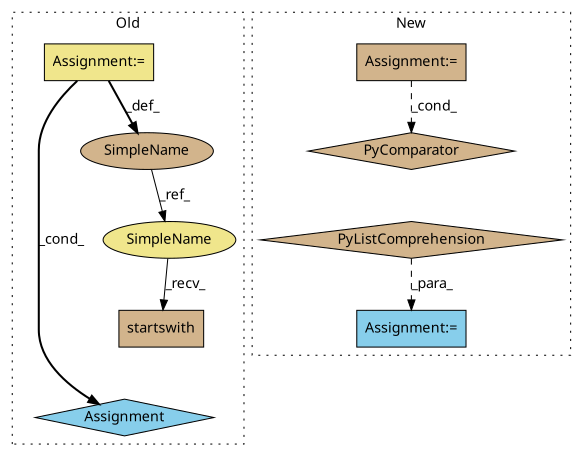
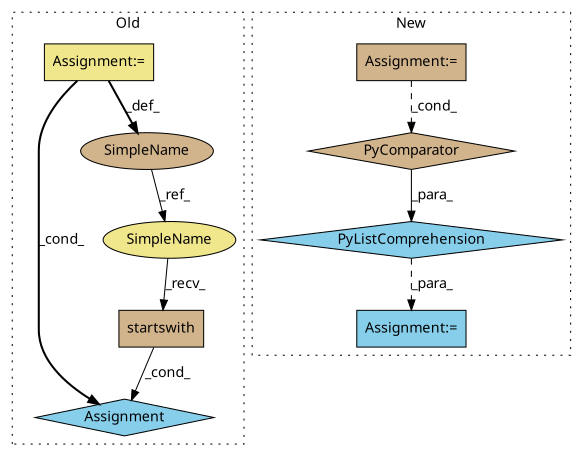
none -> (411, 190)
(411, 240) -> (411, 240)
none -> (145, 369)
